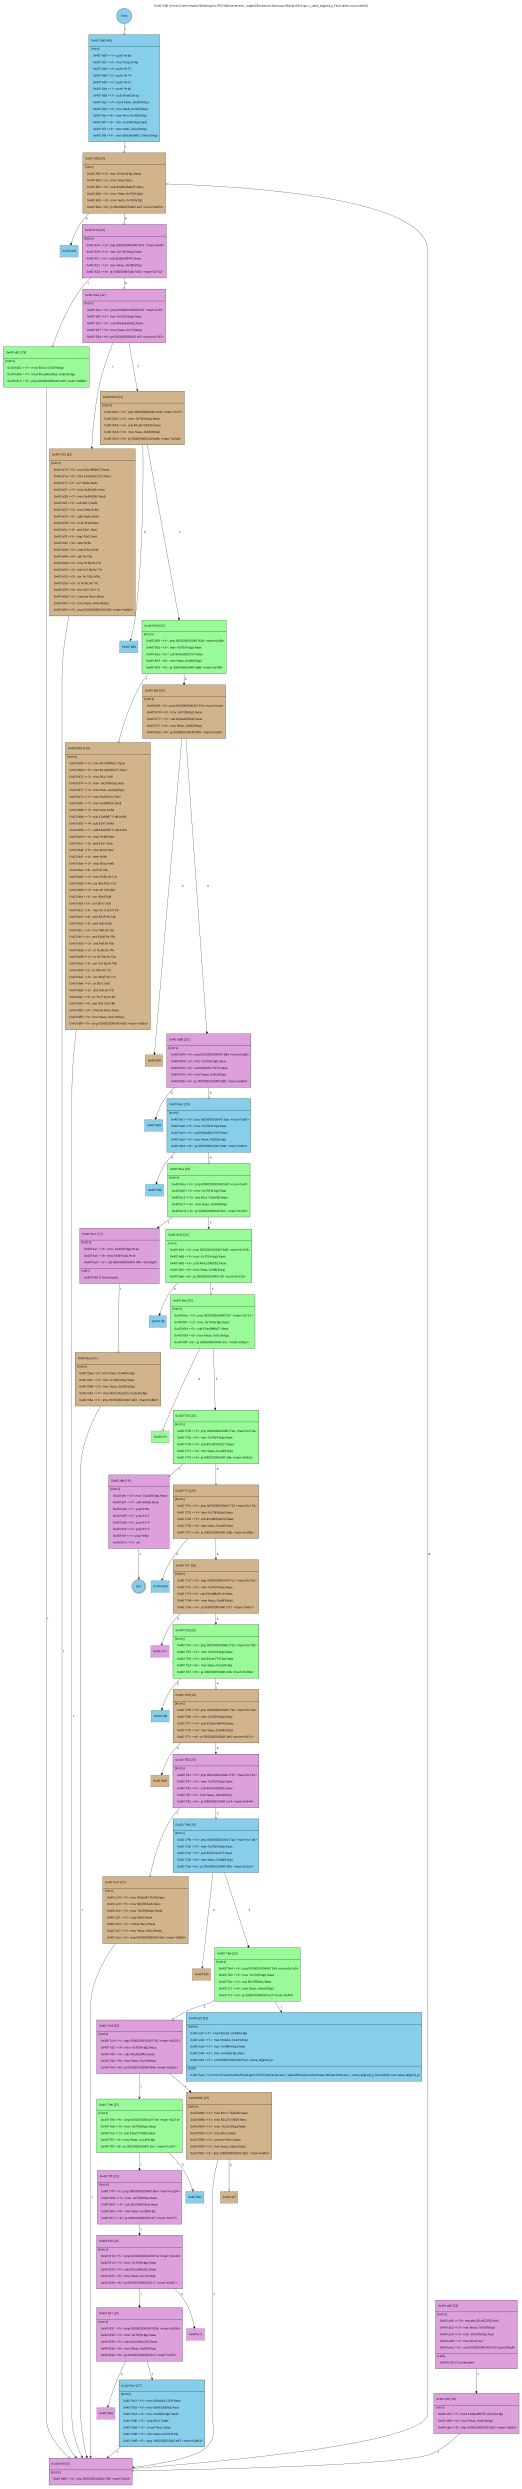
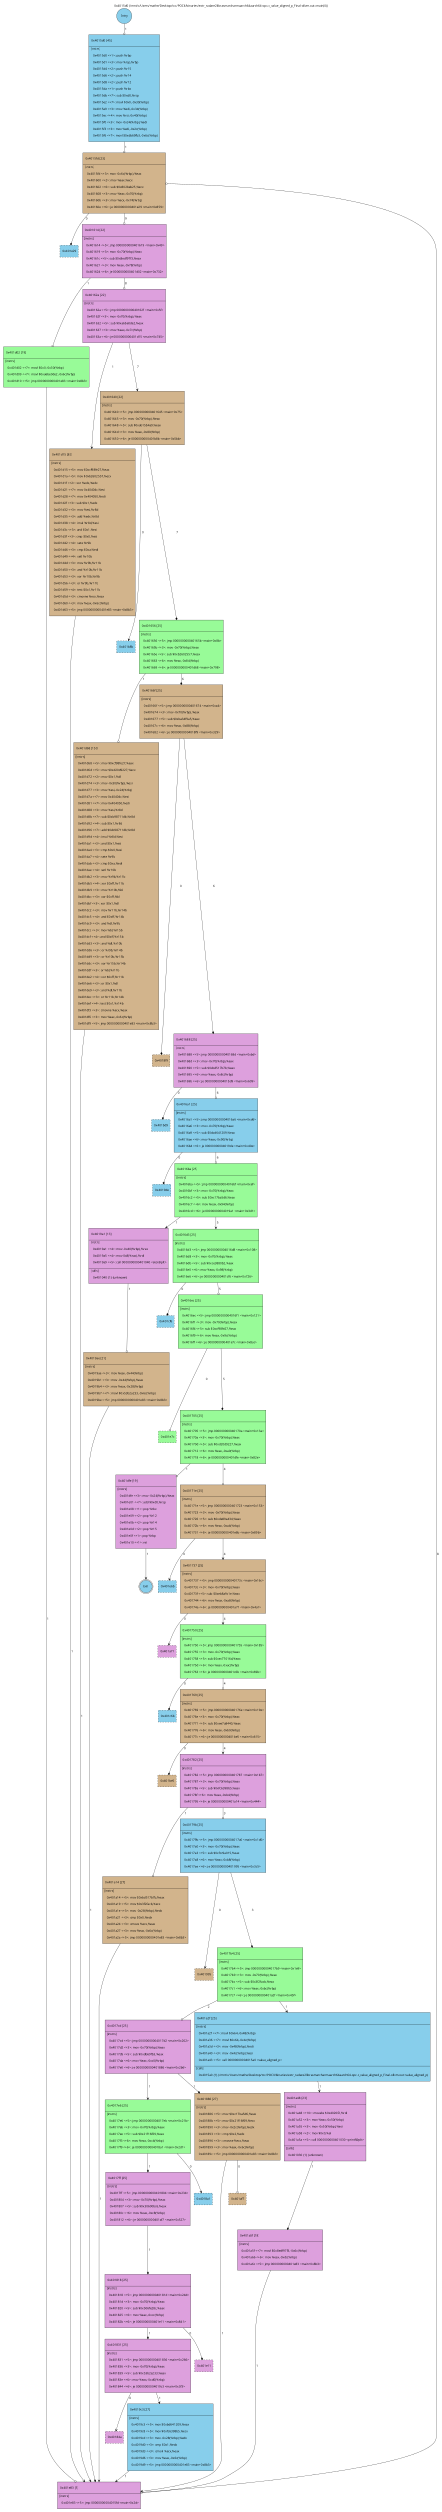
none -> (319, 2086)
